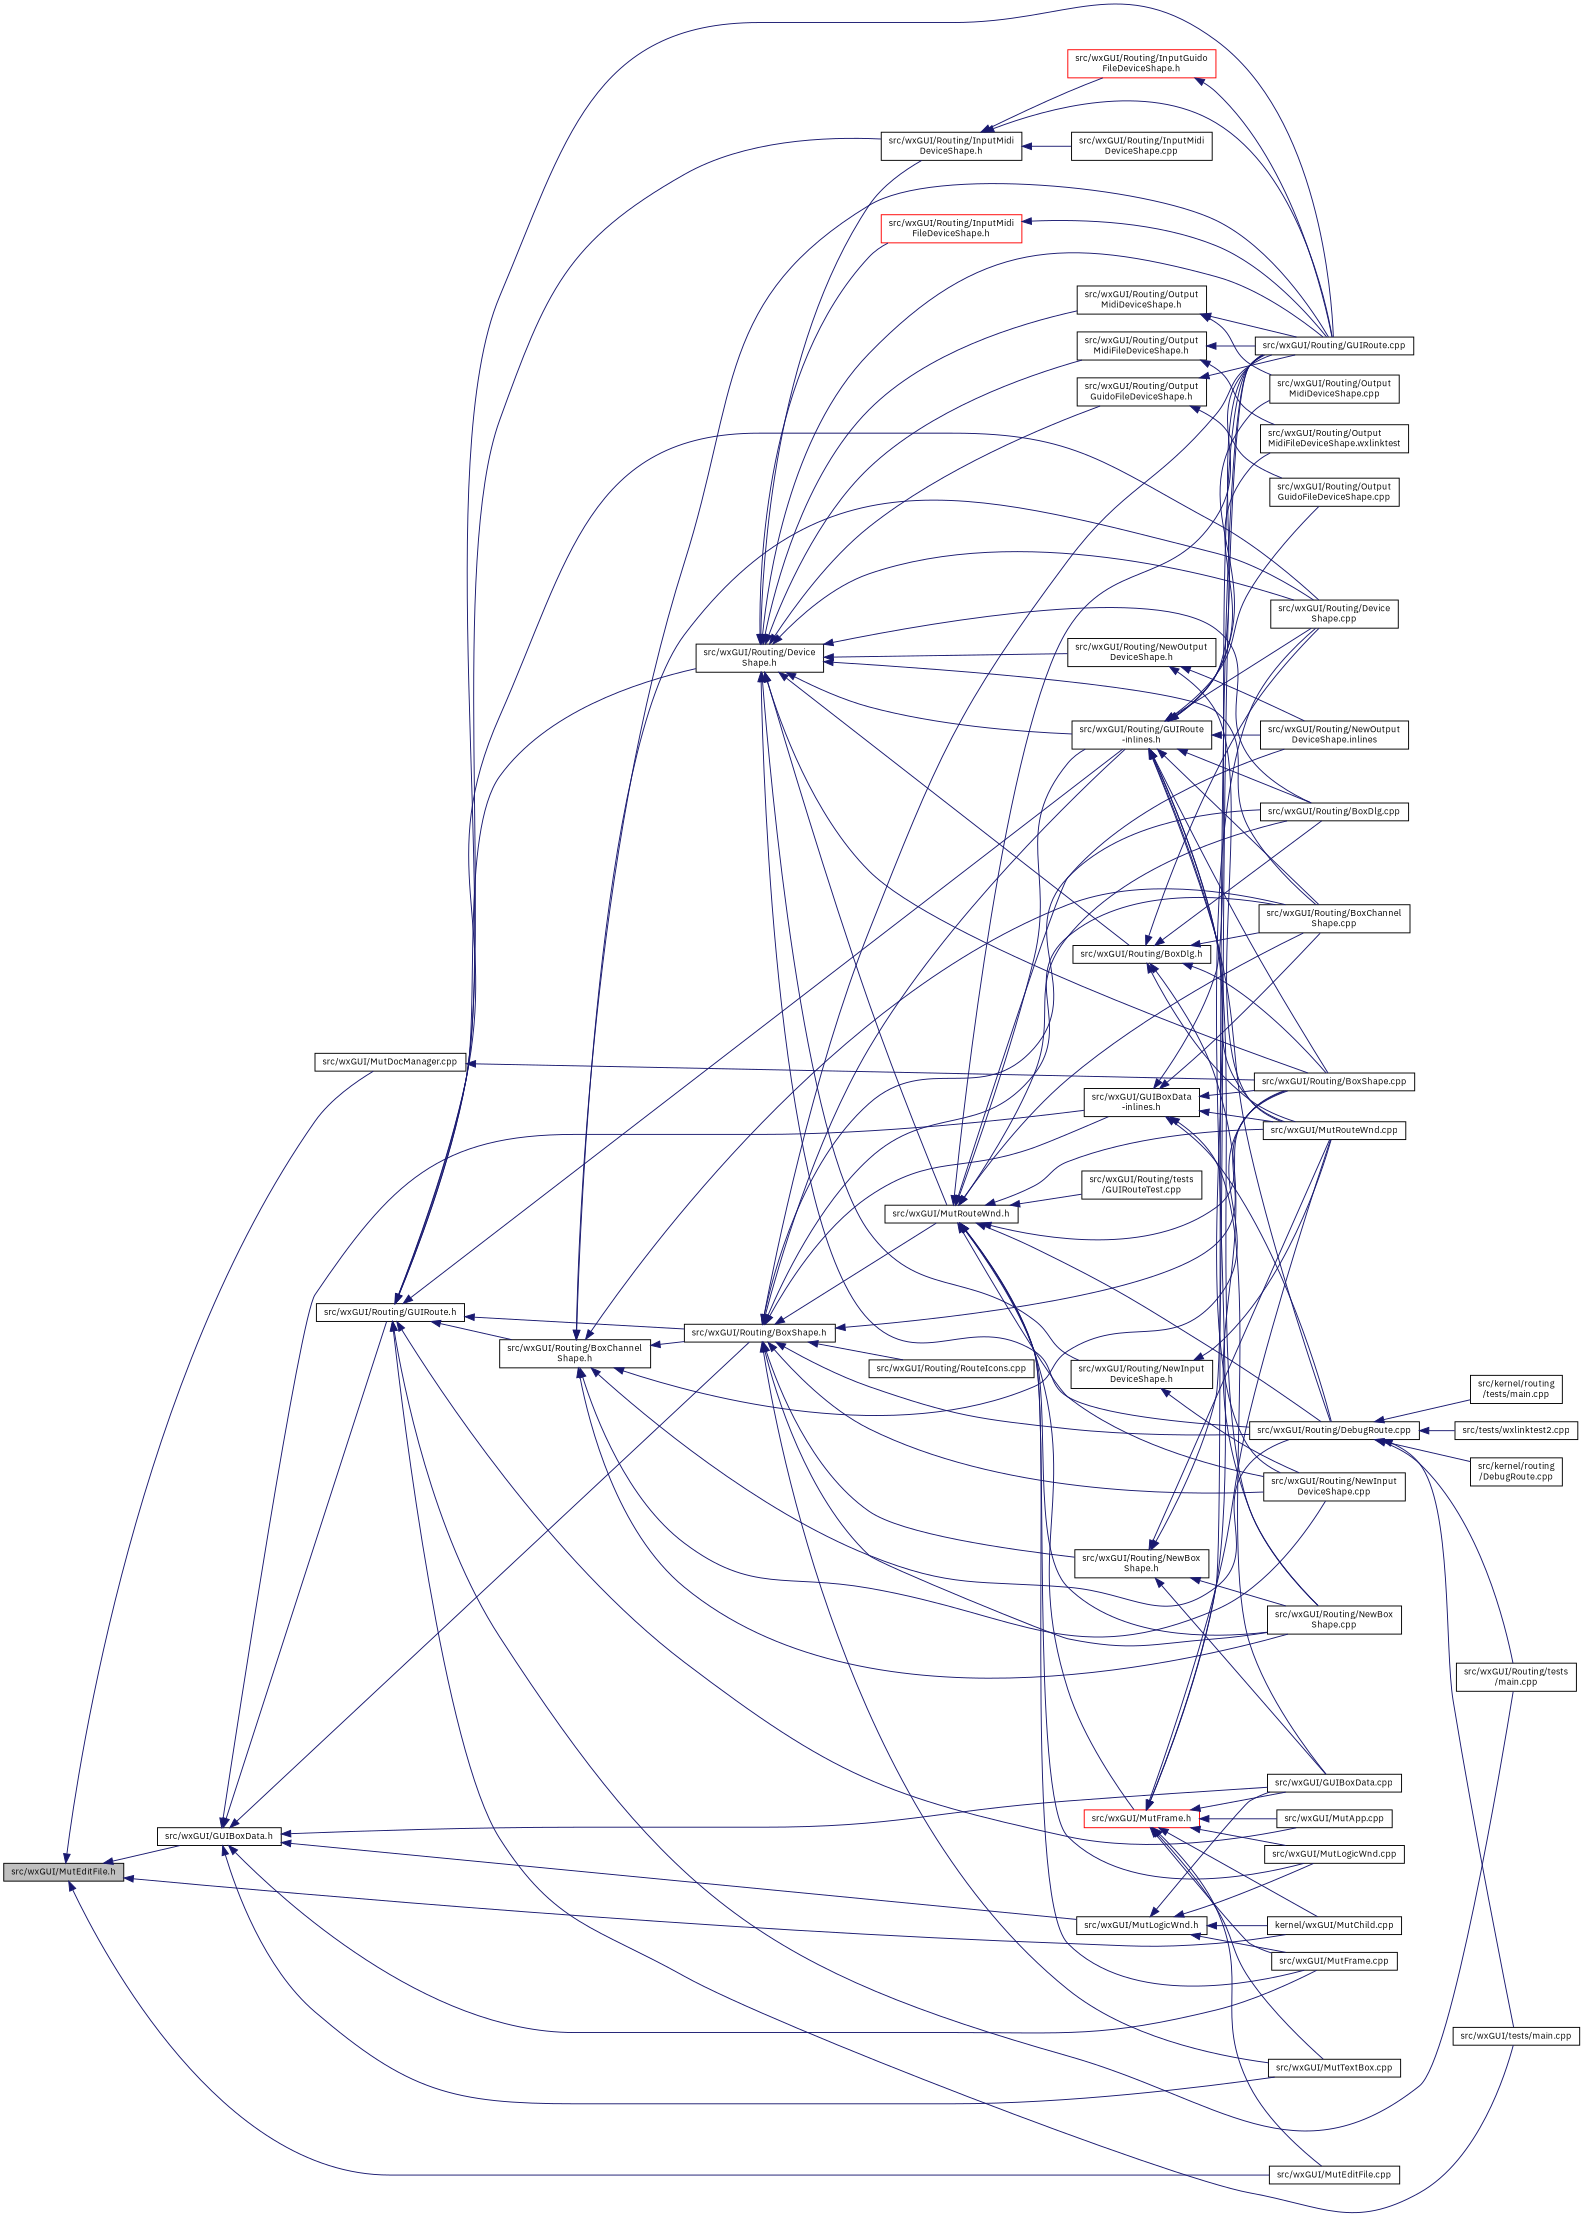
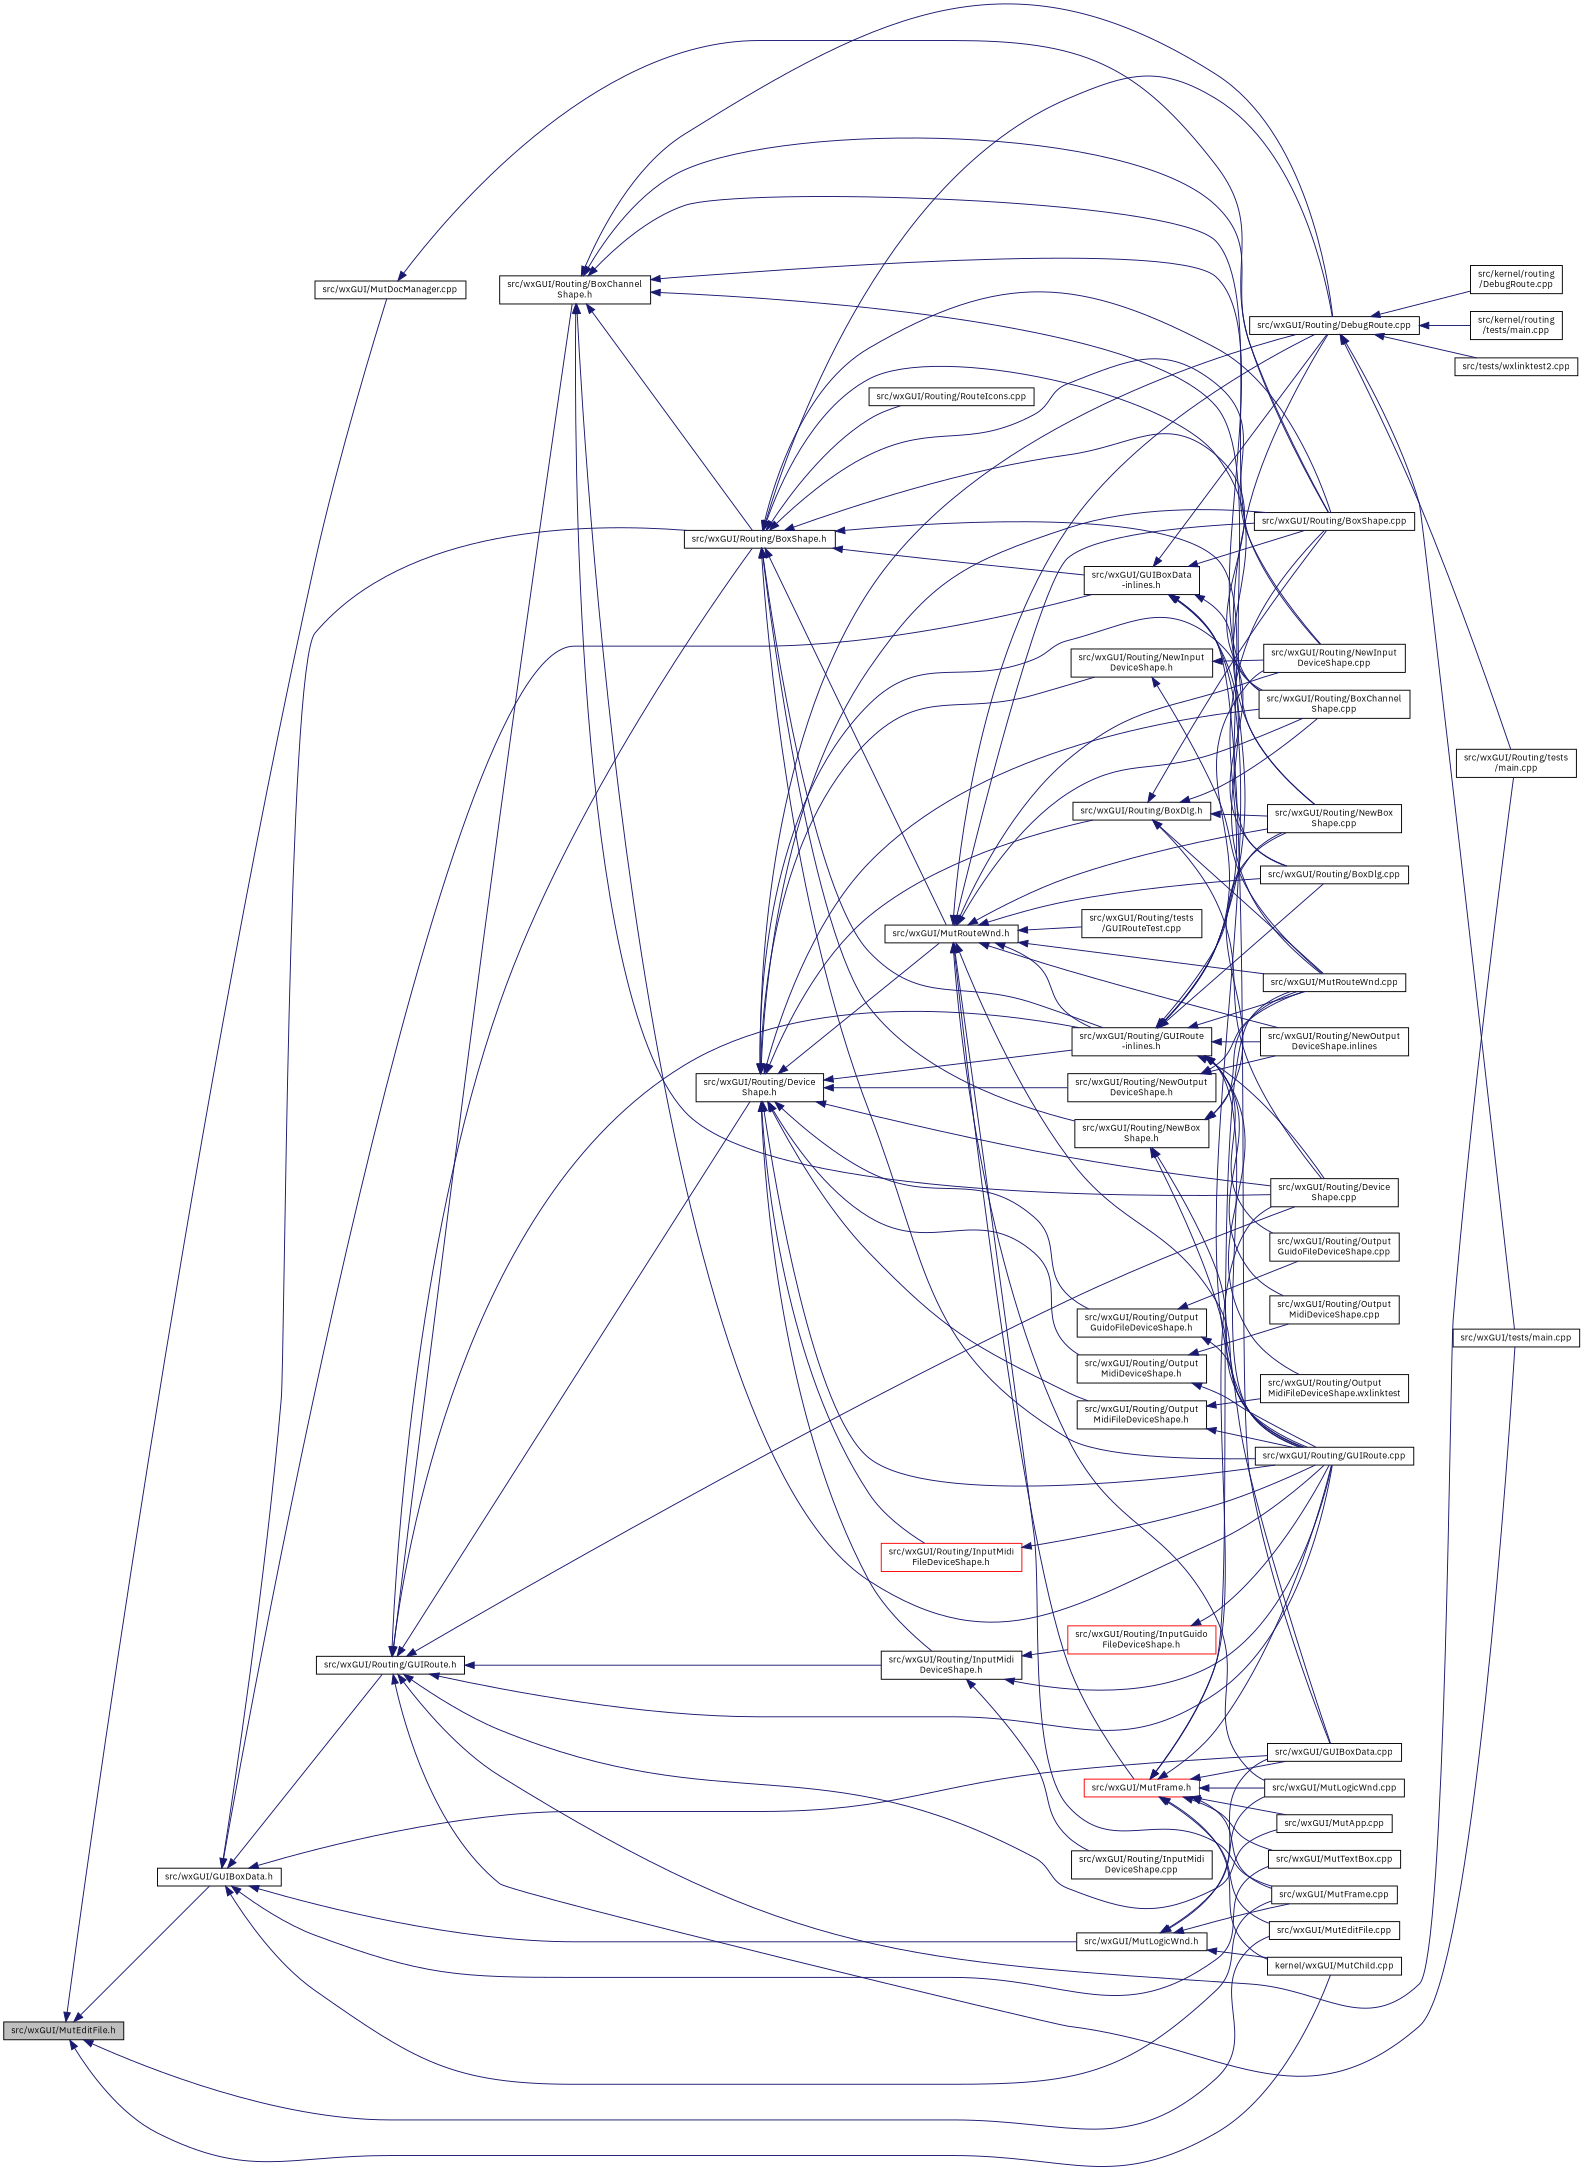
(1238, 826) -> none
(1242, 880) -> none
(900, 1773) -> none
